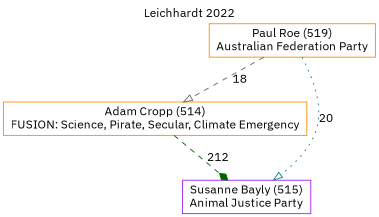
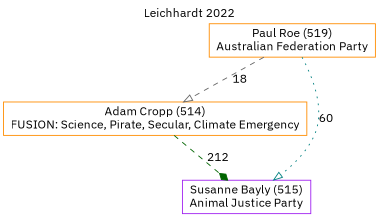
(326, 119) -> (326, 119)
